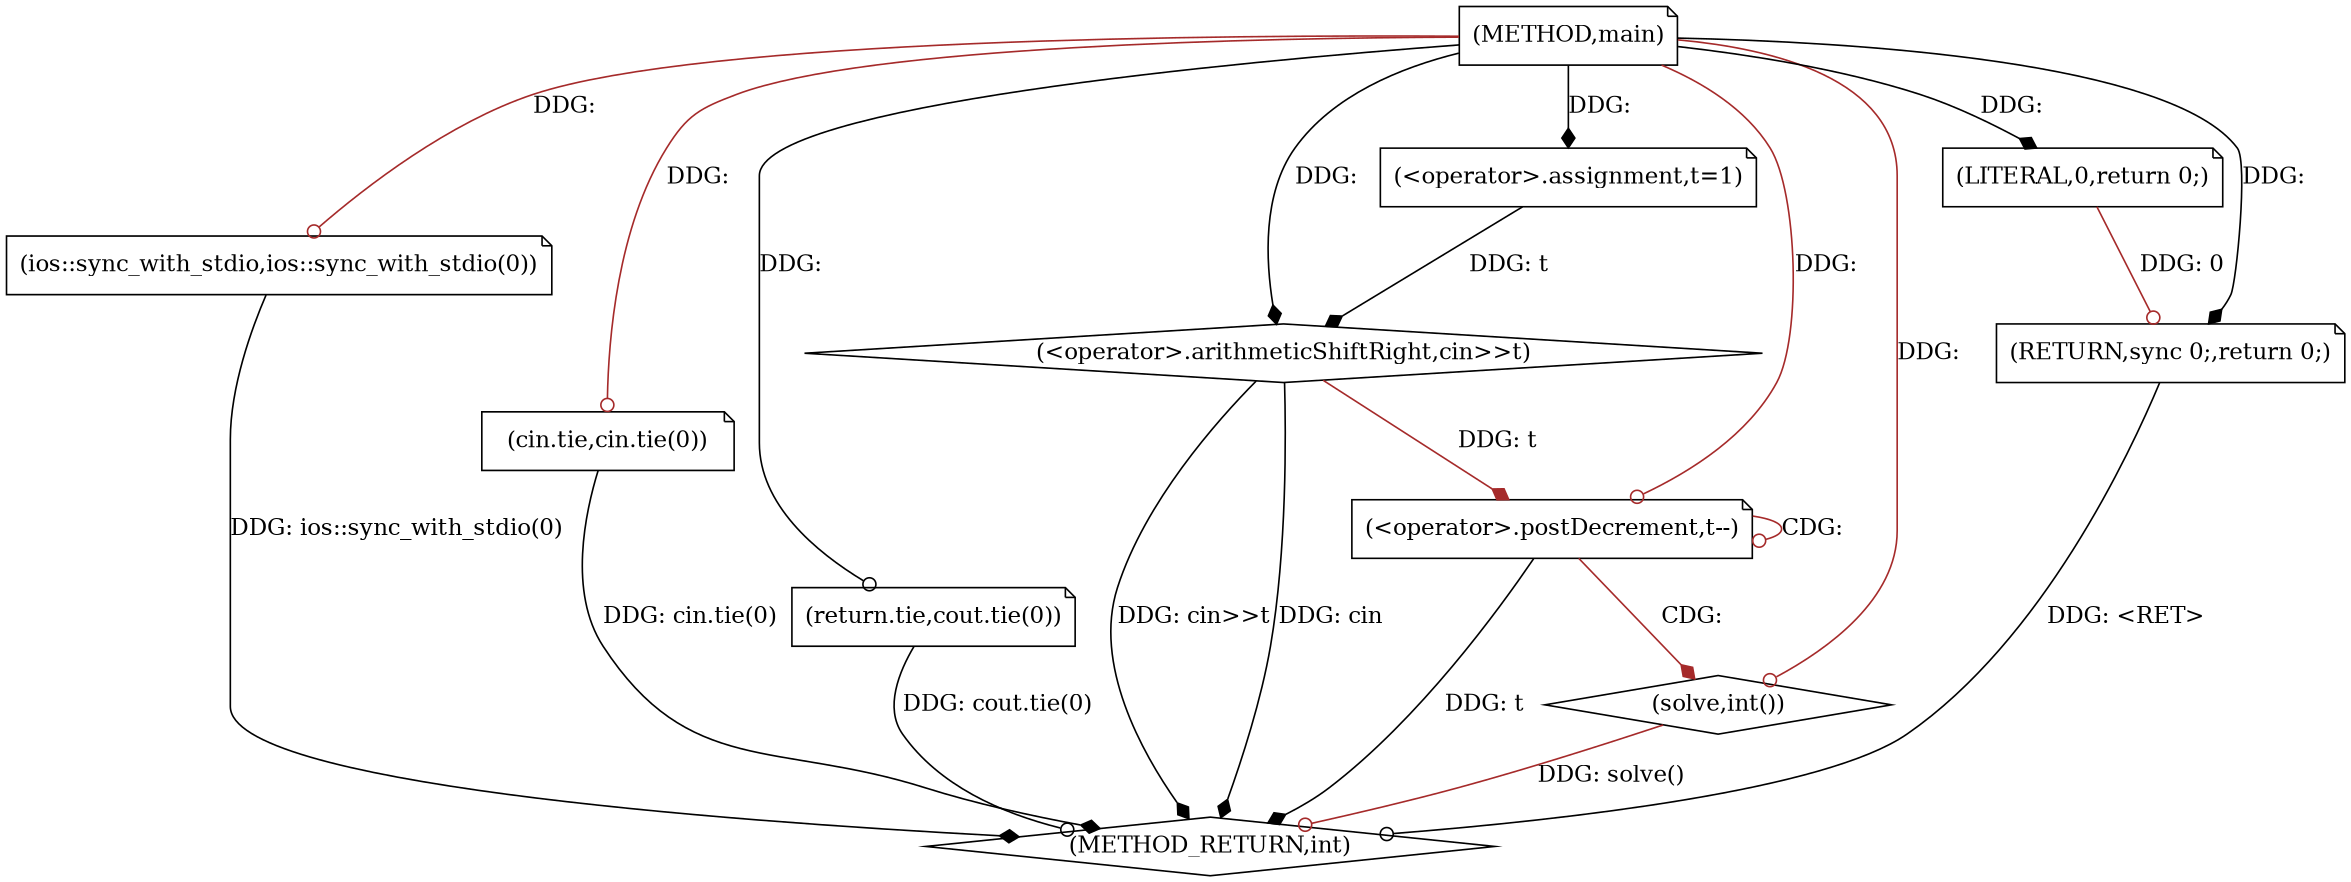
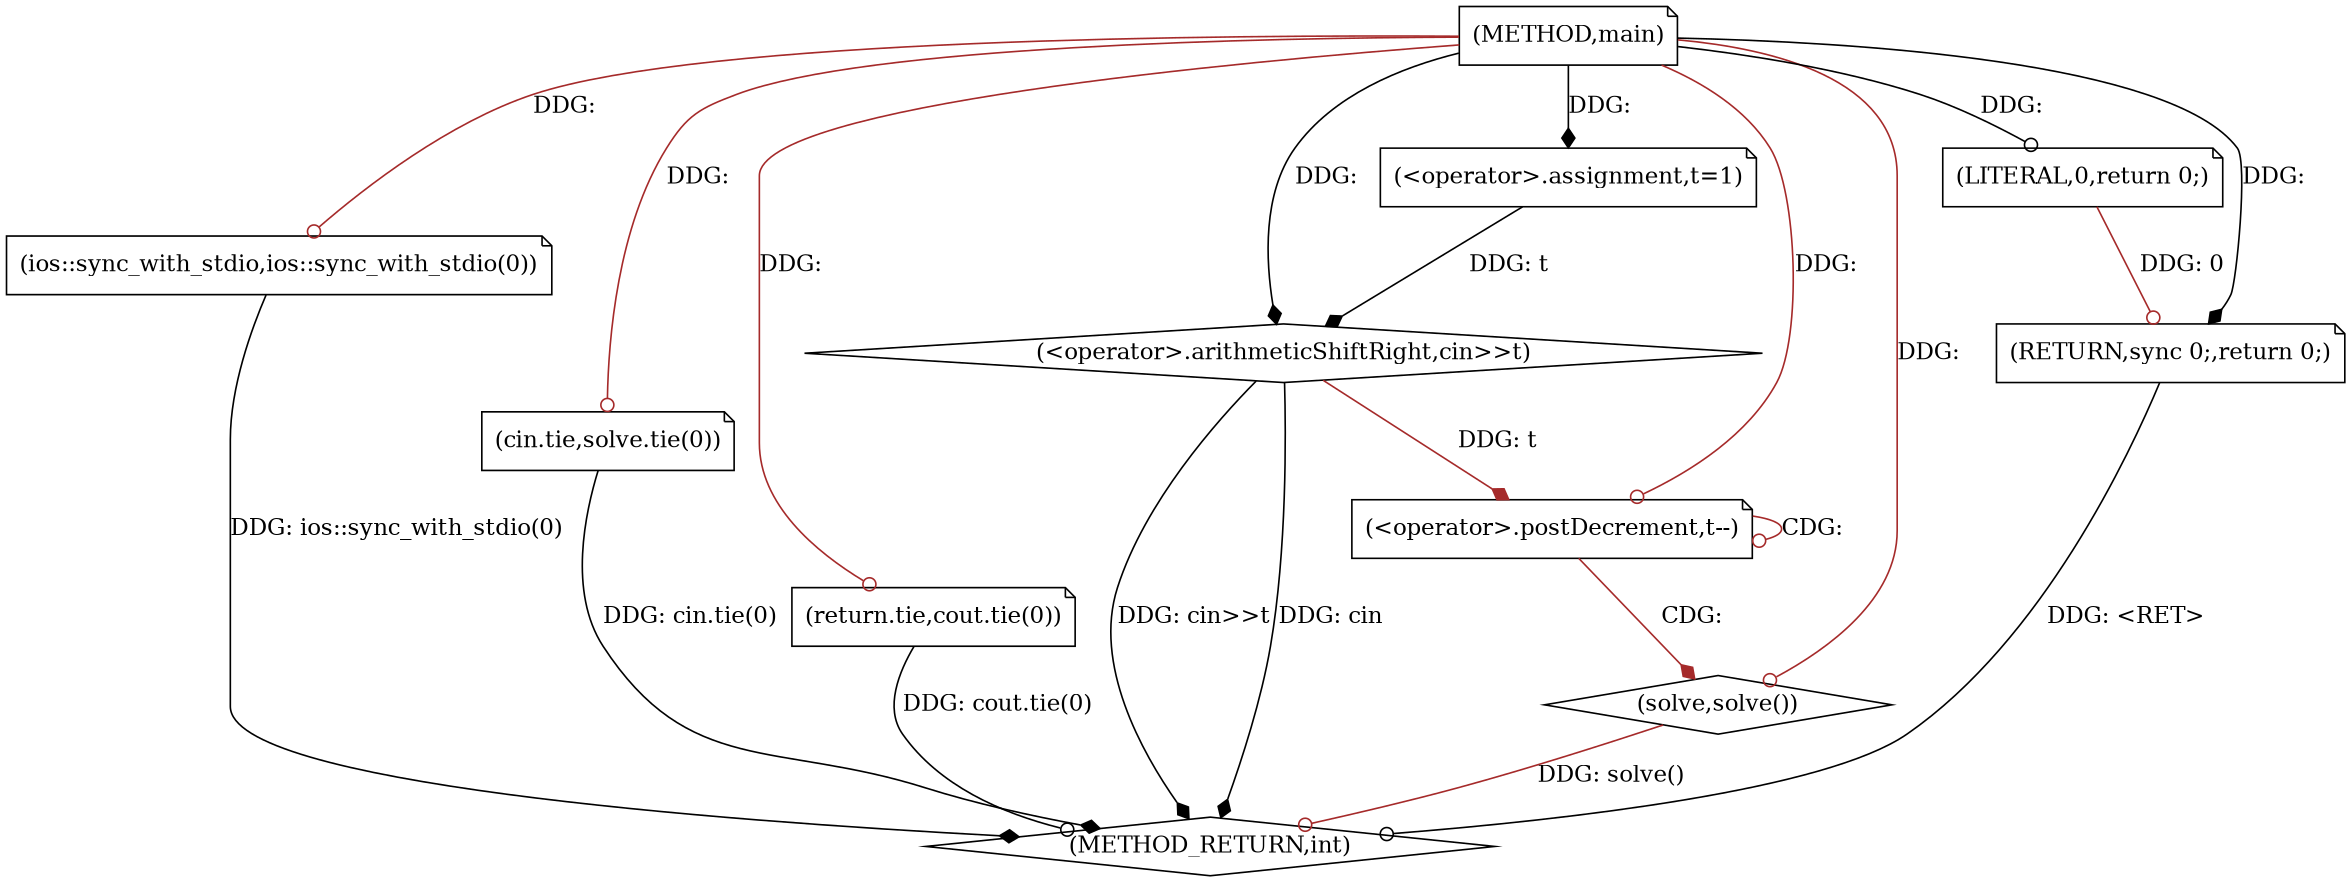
(1857, 77) -> (1857, 77)
(880, 118) -> (880, 118)
(608, 441) -> (608, 441)
(1423, 700) -> none
(1718, 705) -> (1718, 705)
